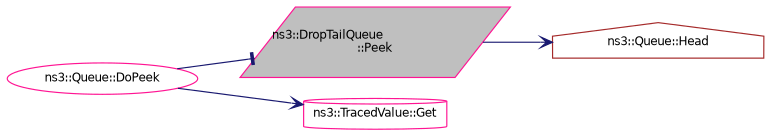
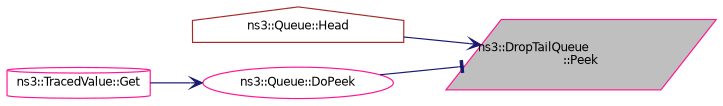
(512, 42) -> (436, 40)
(235, 96) -> (170, 83)
